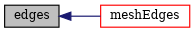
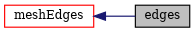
(86, 16) -> (120, 16)
